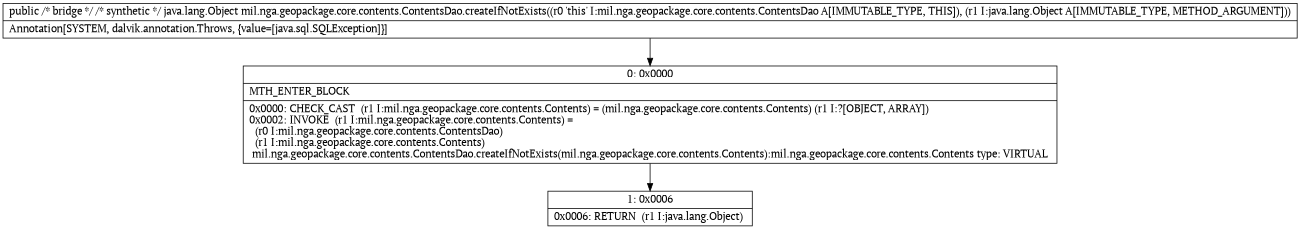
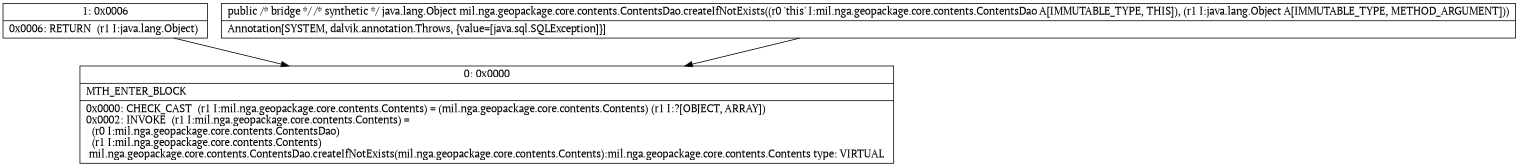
(650, 173) -> (228, 51)
